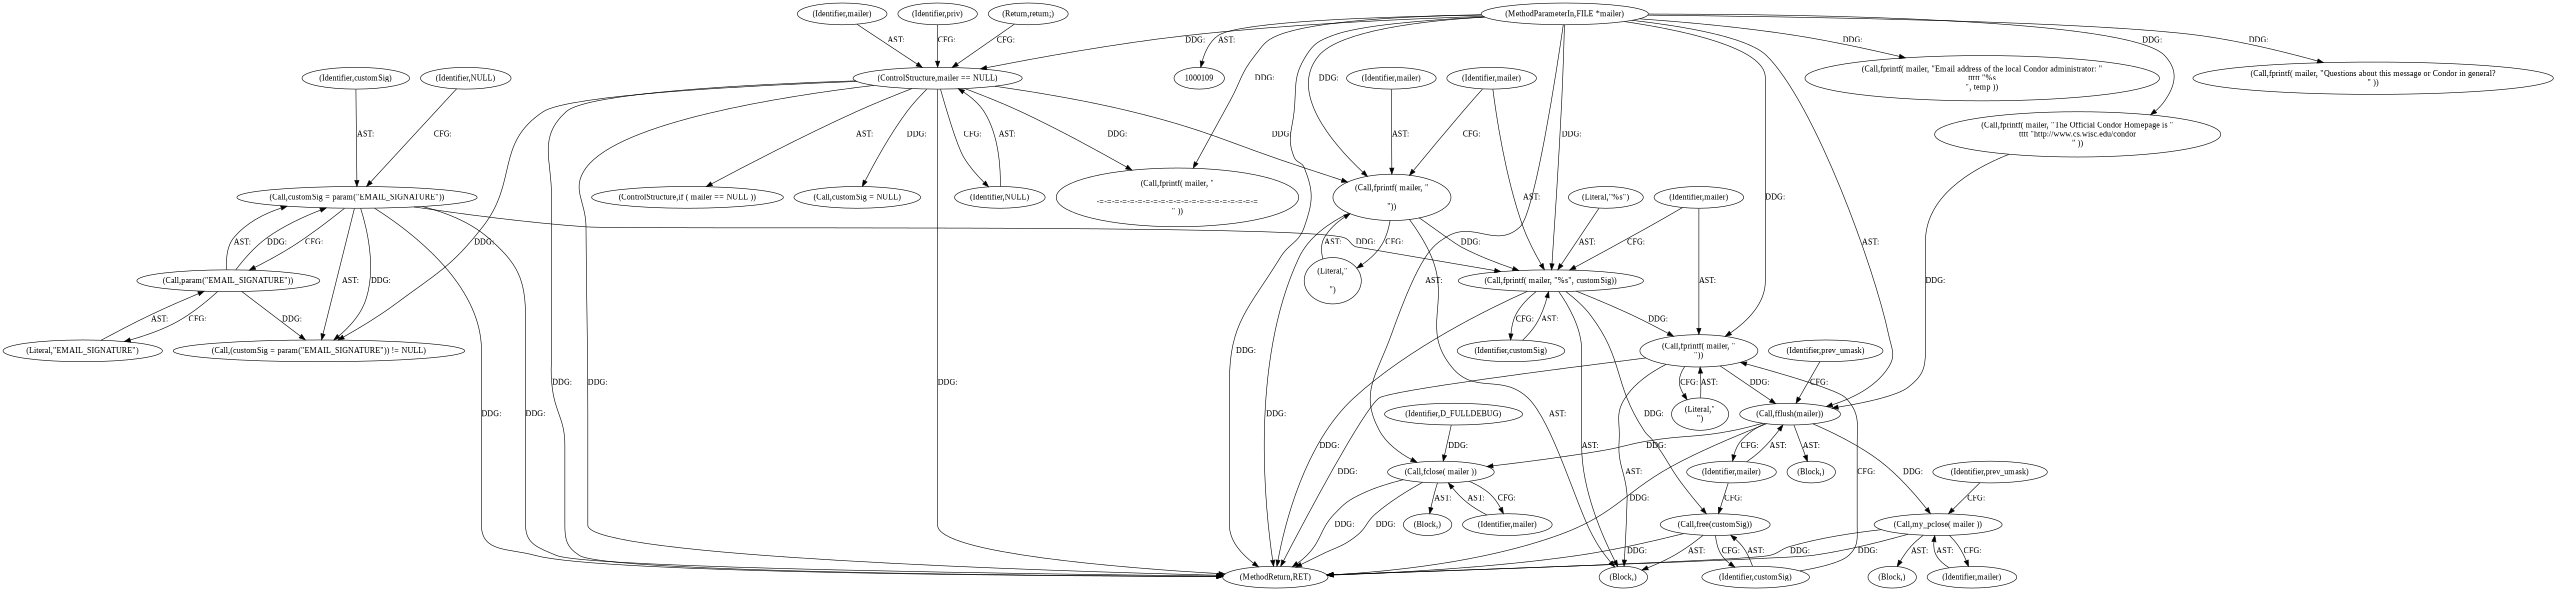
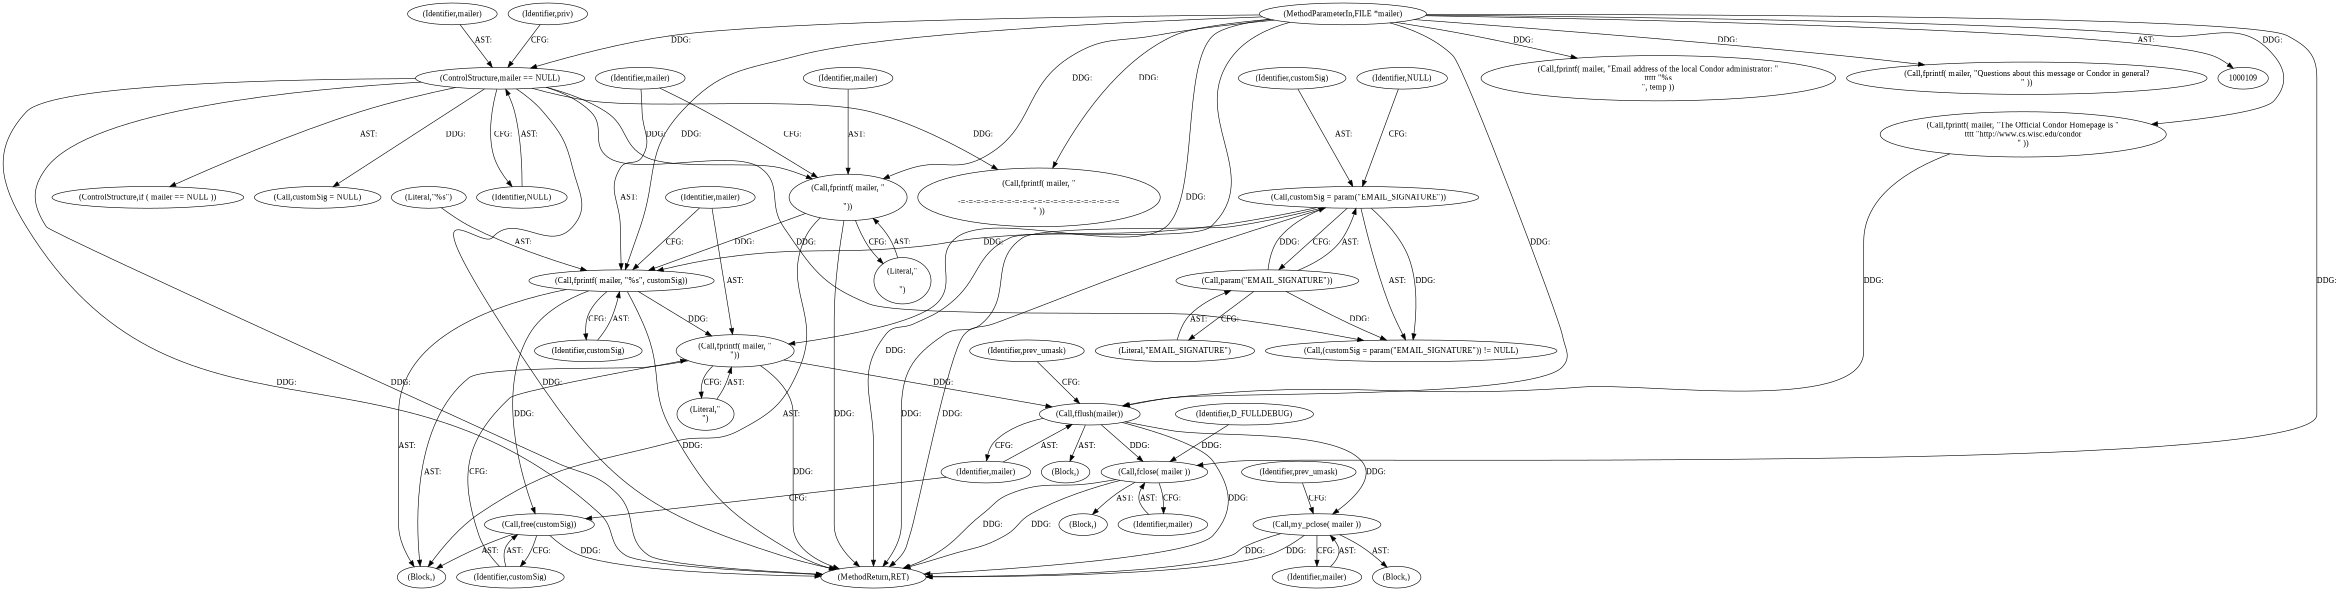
(1028, 14) -> none
(1872, 242) -> (1541, 242)
(1435, 281) -> (2328, 281)
